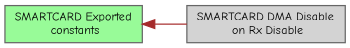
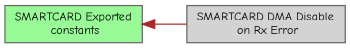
(266, 24) -> (266, 24)
